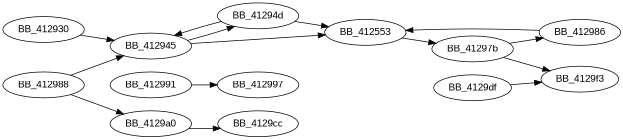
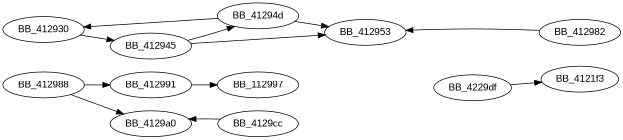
(201, 27) -> (155, 22)
(365, 32) -> (365, 32)
(580, 32) -> (580, 32)
(473, 49) -> none
(94, 67) -> (94, 85)
(580, 79) -> (580, 79)
(258, 85) -> (258, 85)
(473, 88) -> (473, 88)
(201, 129) -> (208, 119)
